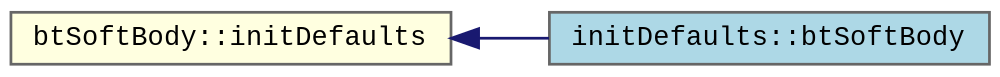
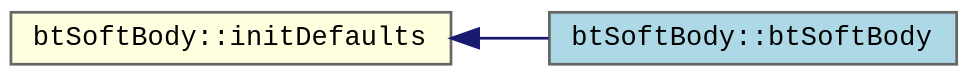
(769, 38) -> (753, 38)
